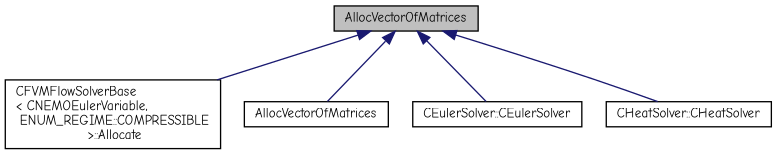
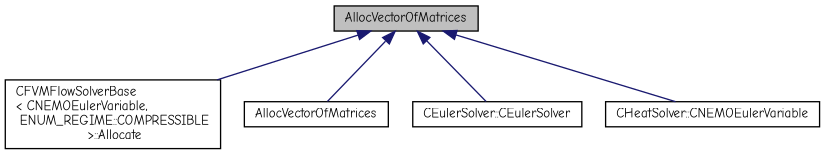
(689, 114) -> (713, 114)
